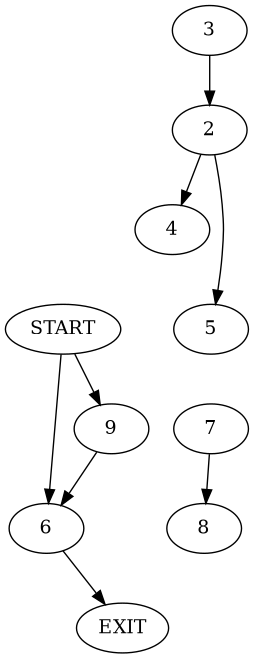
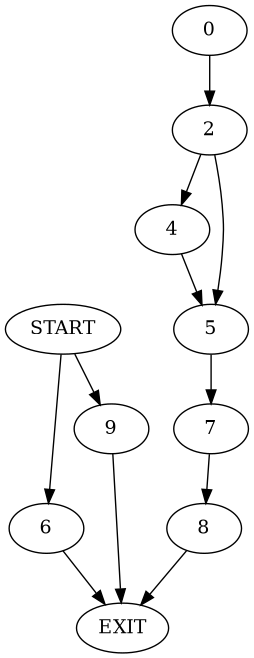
(210, 30) -> (210, 30)
none -> (189, 273)
none -> (211, 372)
(83, 473) -> (117, 521)
none -> (168, 572)
